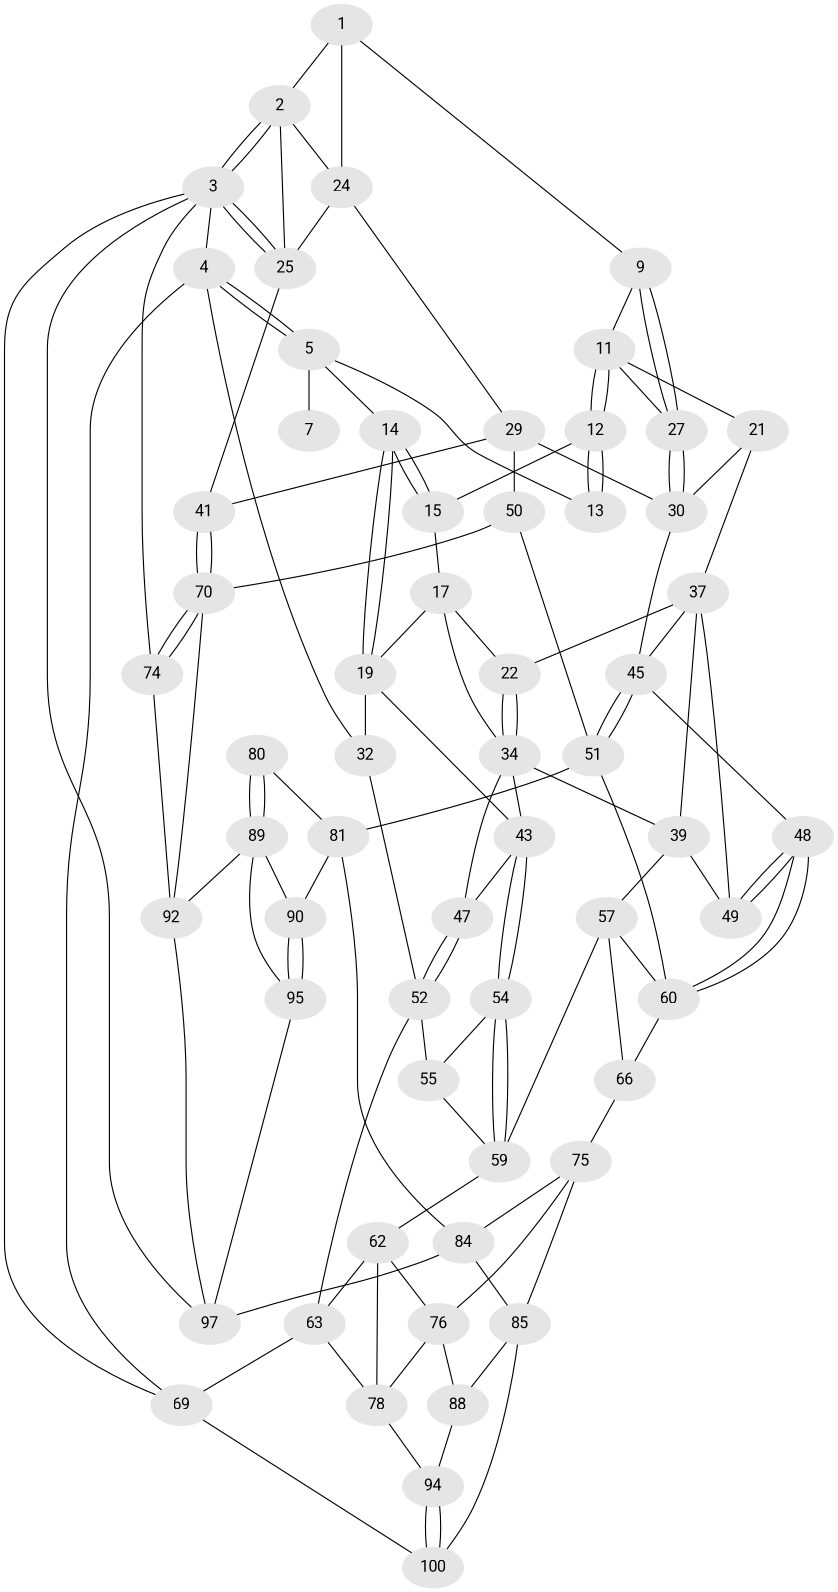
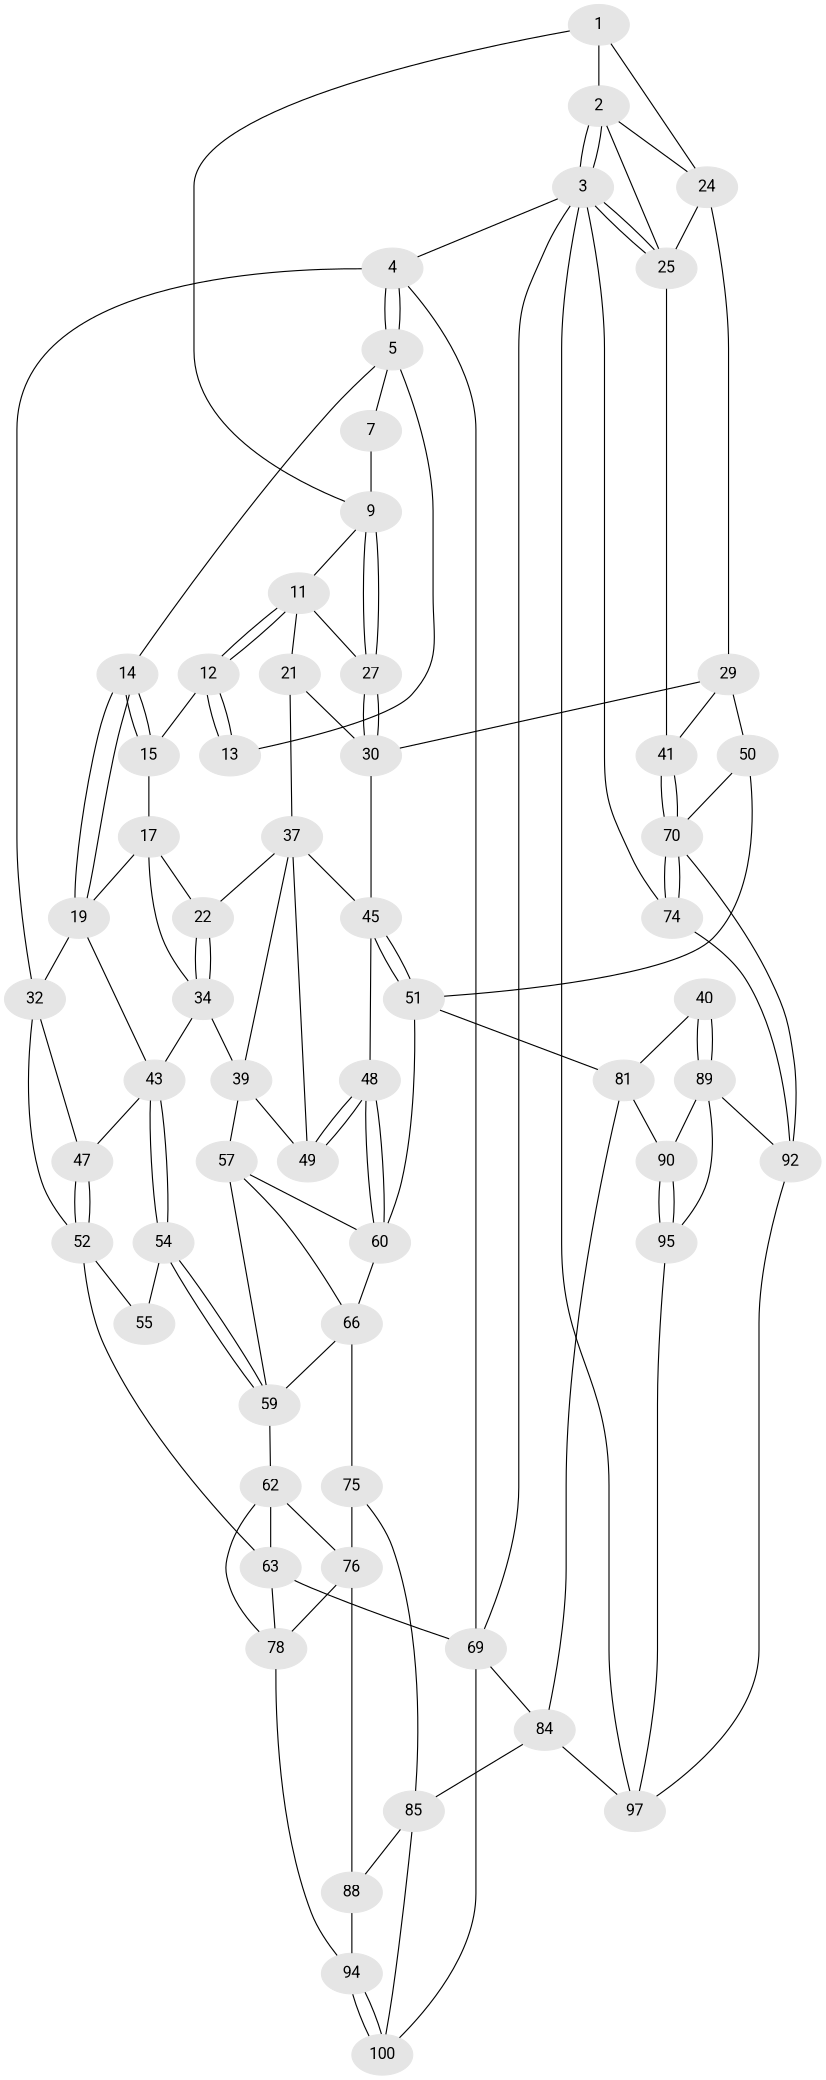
none -> (371, 472)
(257, 756) -> (705, 999)
(478, 835) -> (59, 1080)
(464, 1121) -> (311, 1365)
(522, 1202) -> (510, 1689)
